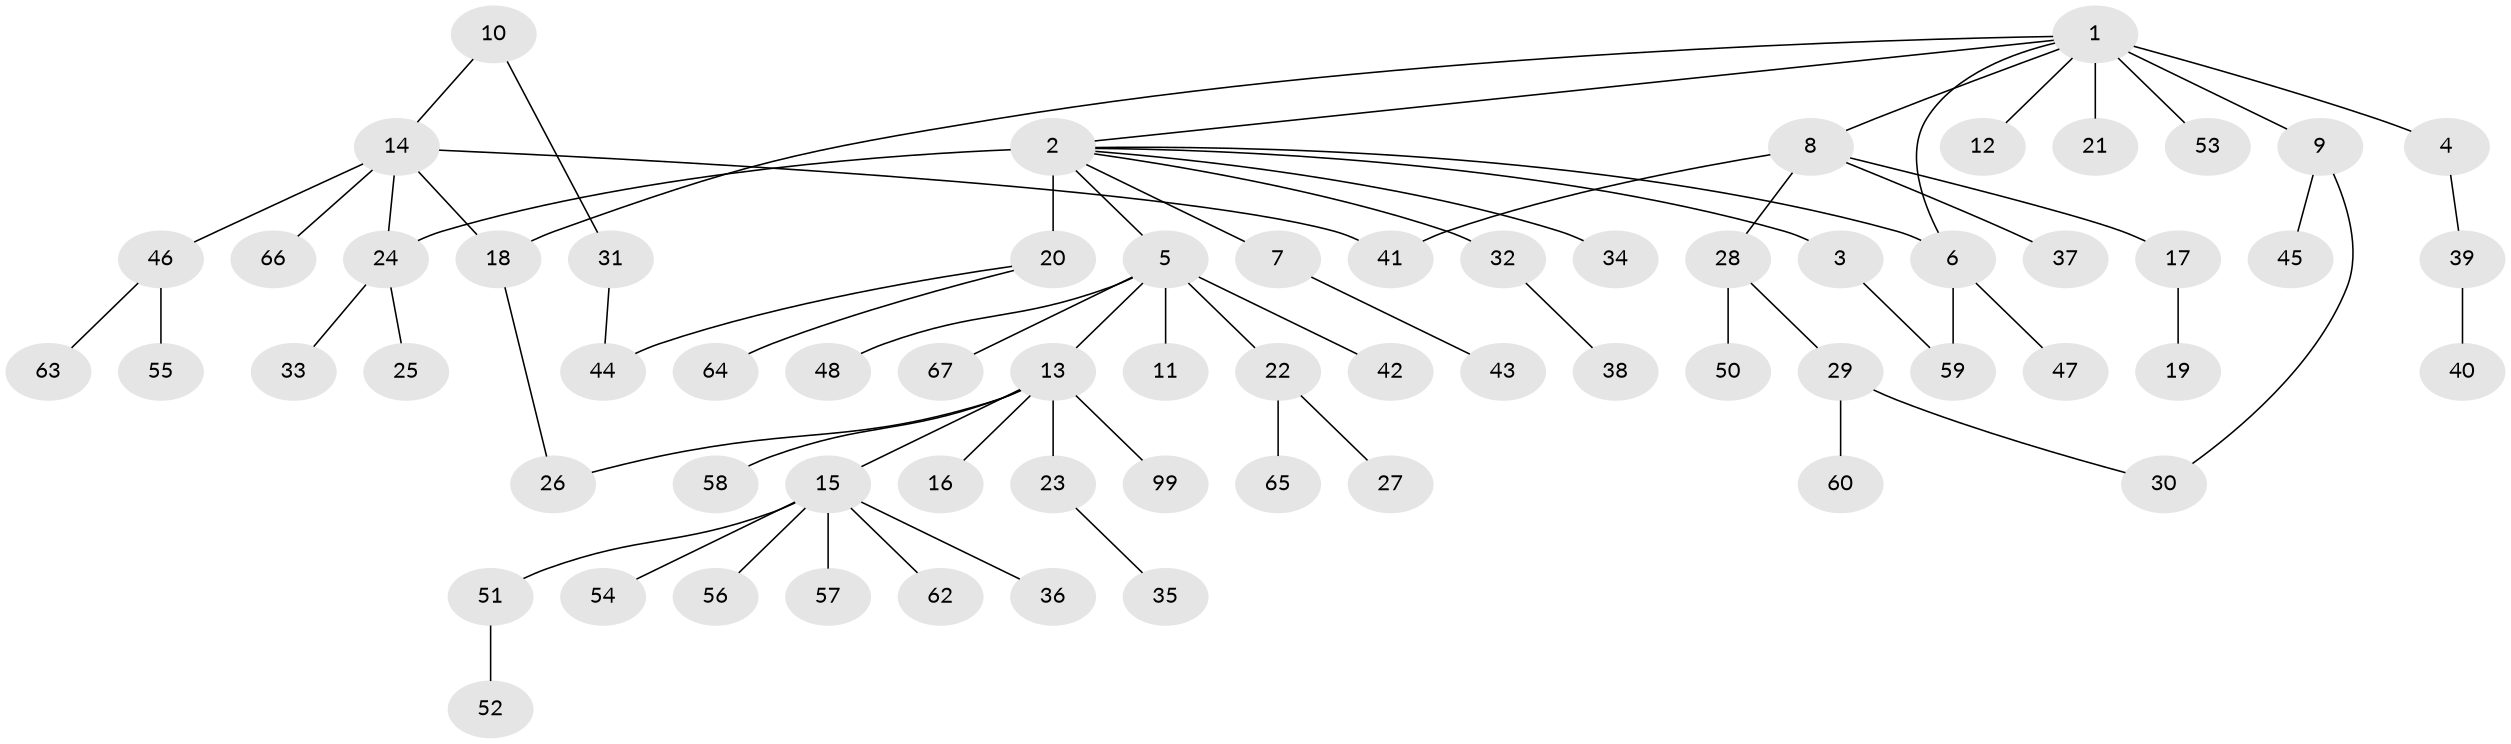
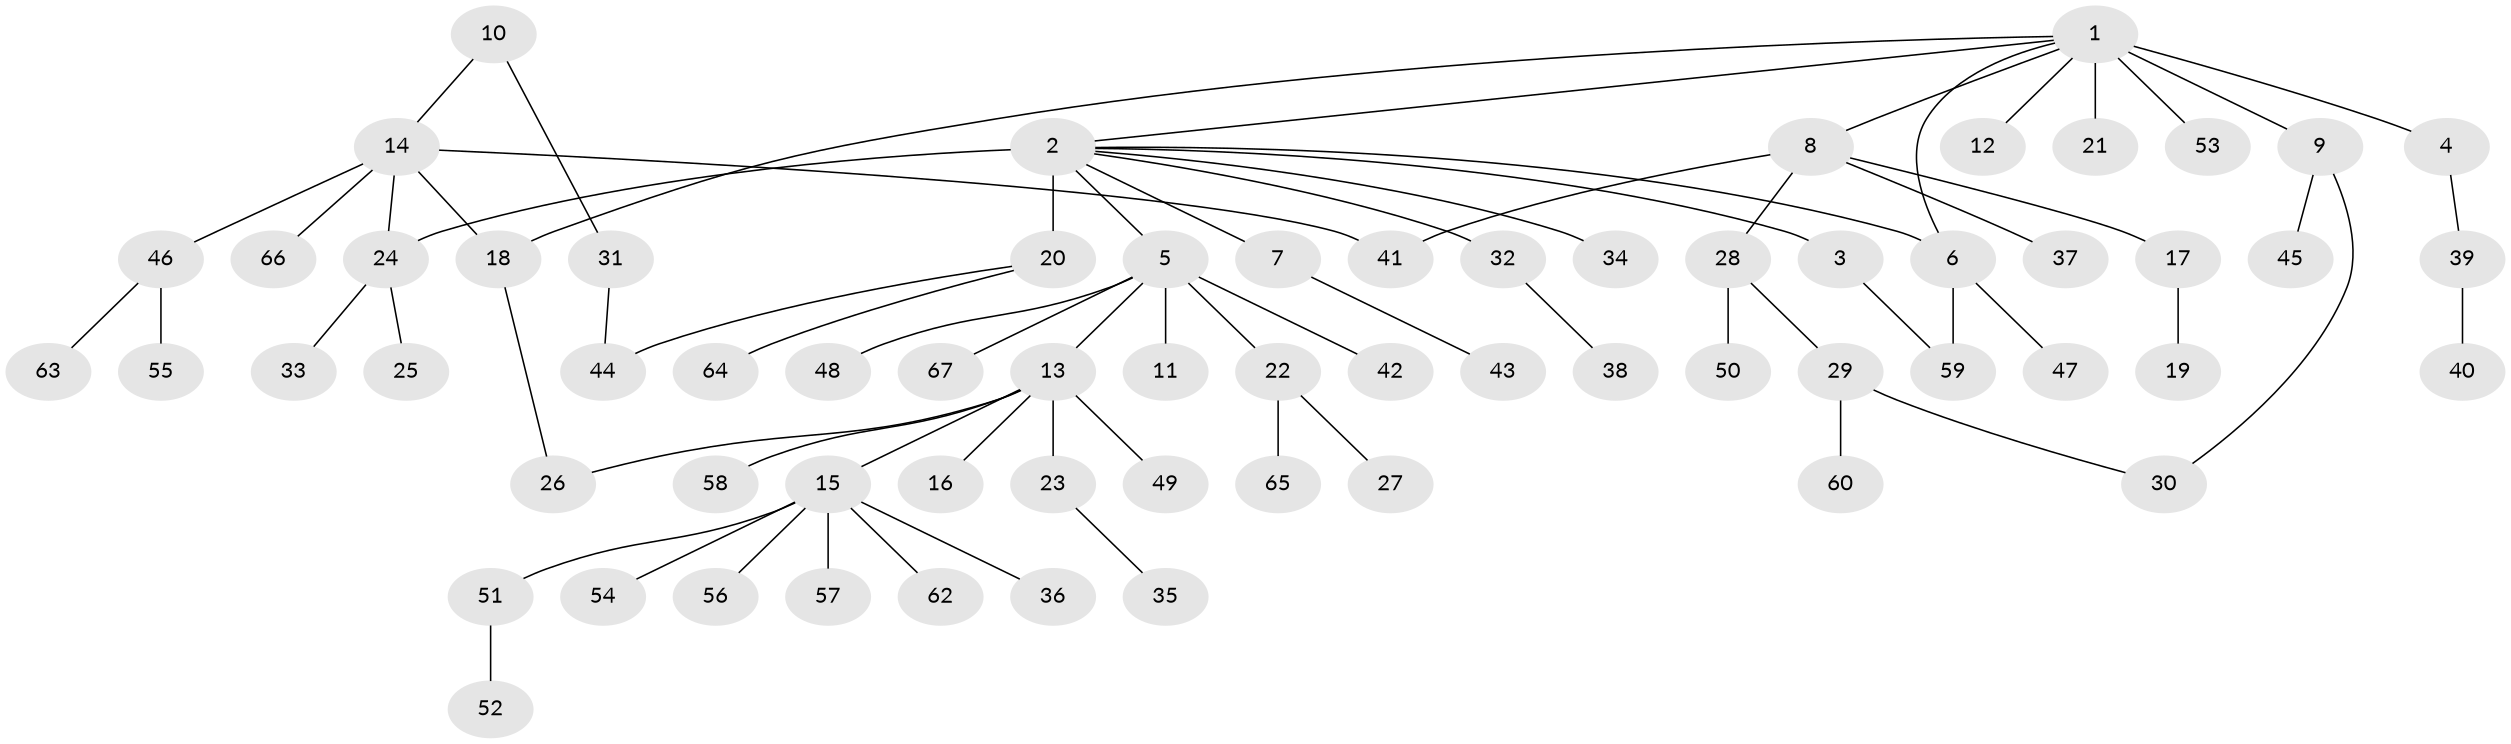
(1166, 484) -> (1166, 484)
